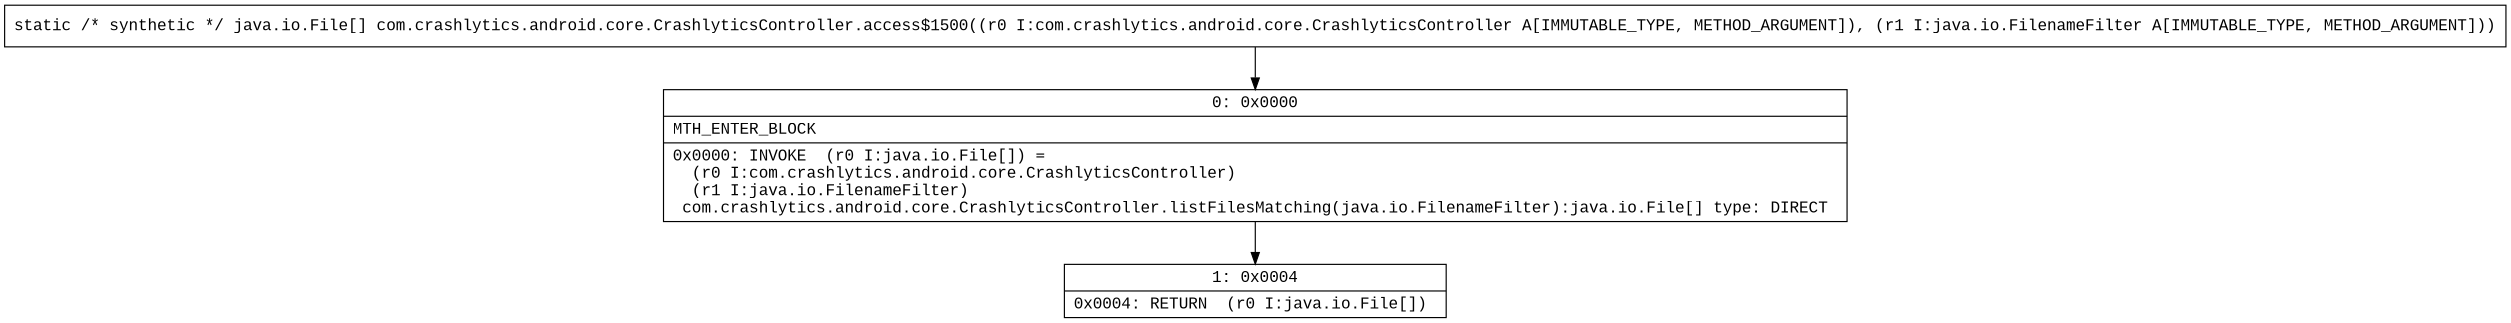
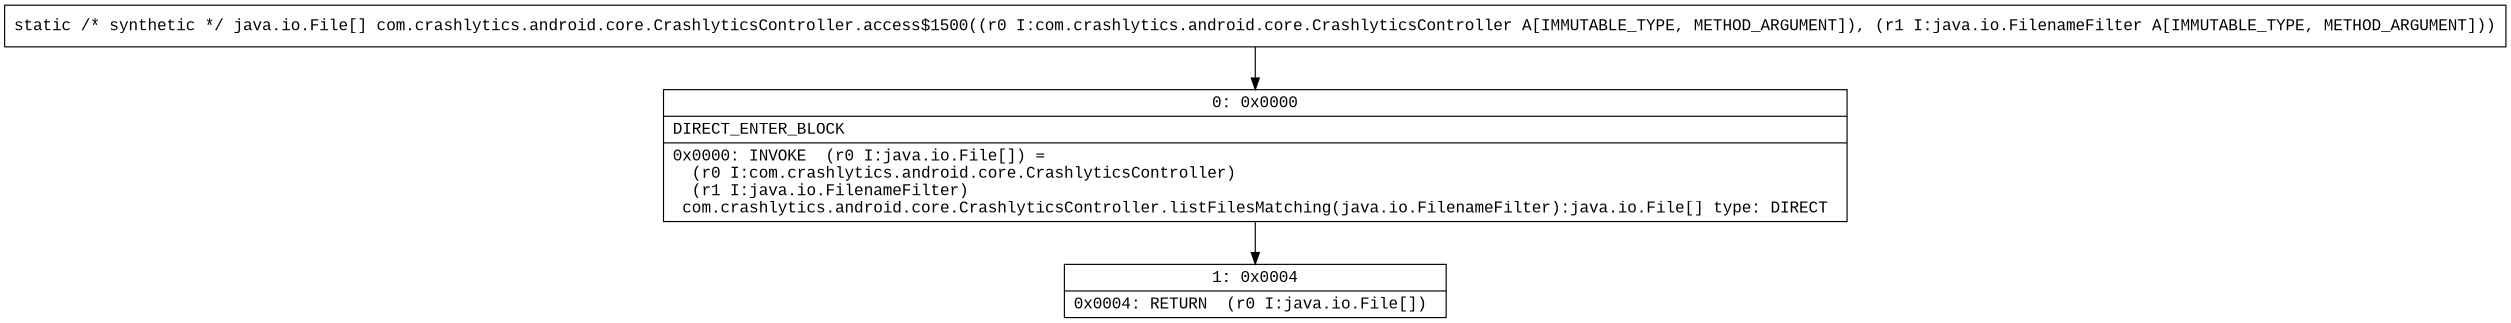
(744, 129) -> (759, 129)
